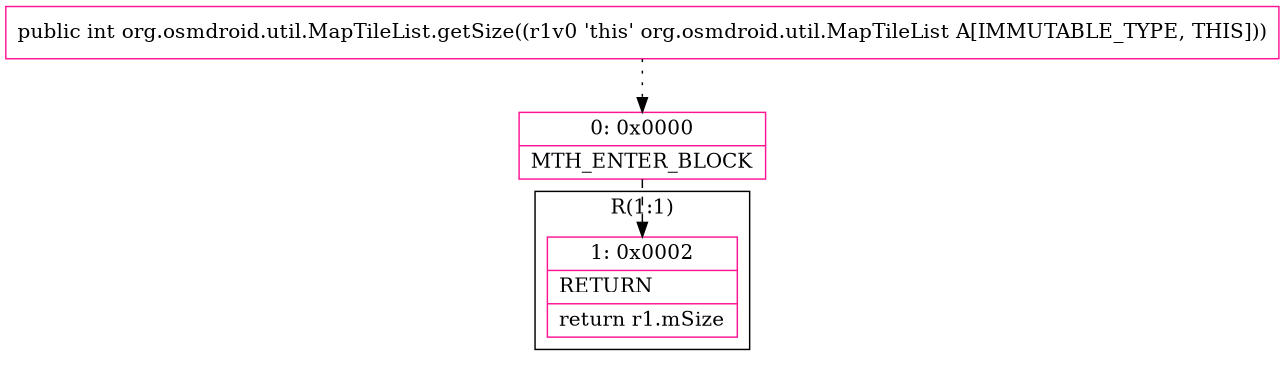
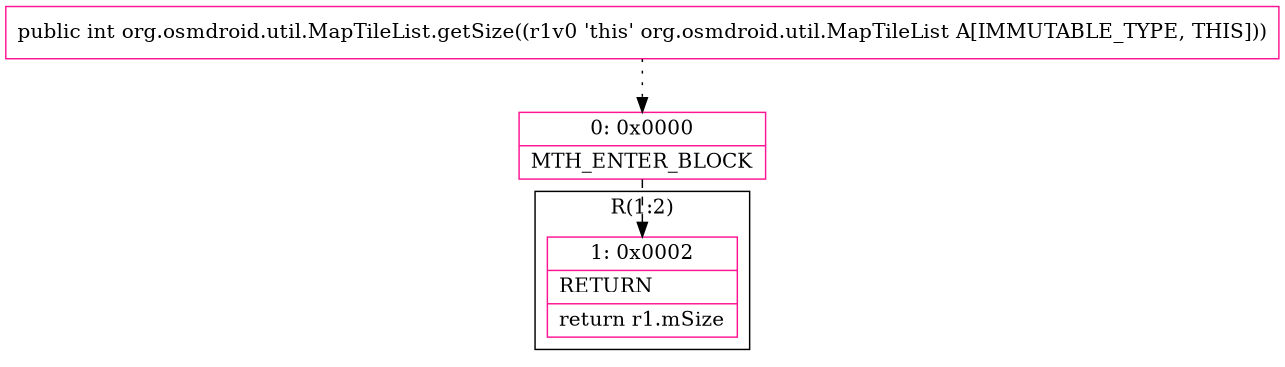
(642, 208) -> (642, 208)
